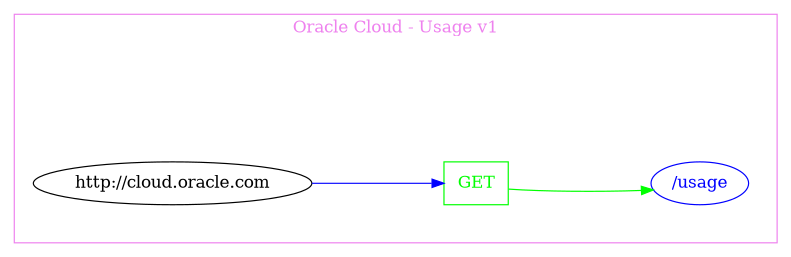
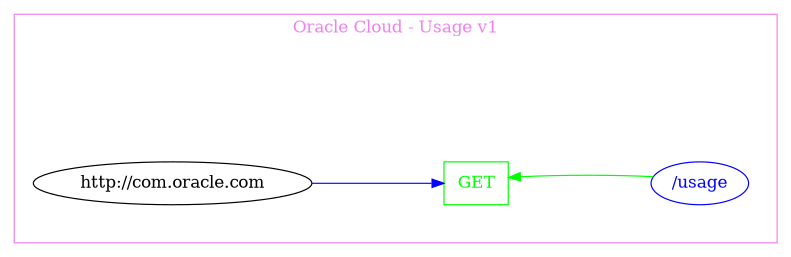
(173, 183) -> (173, 183)
(575, 191) -> (580, 175)
